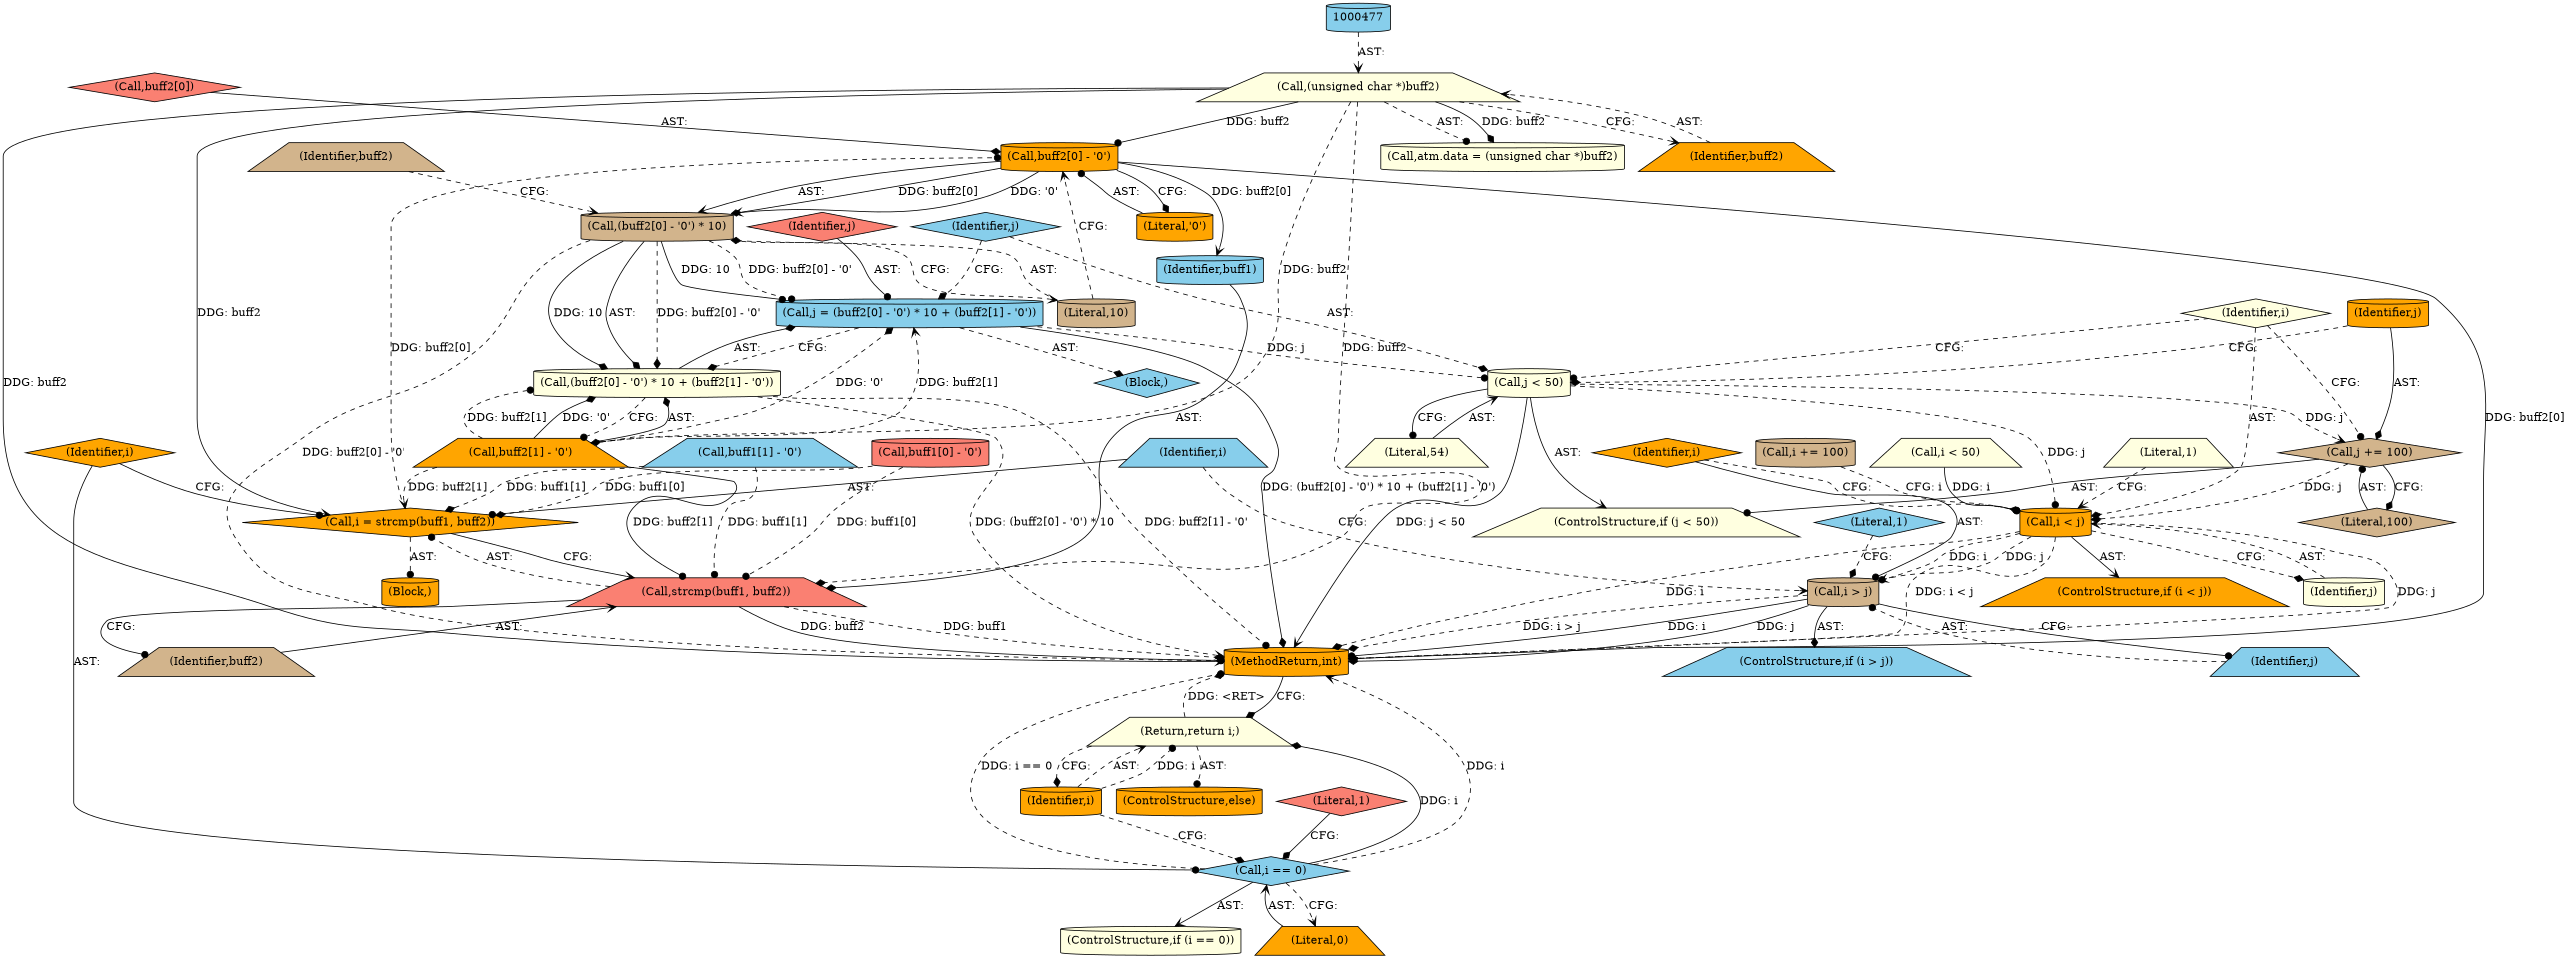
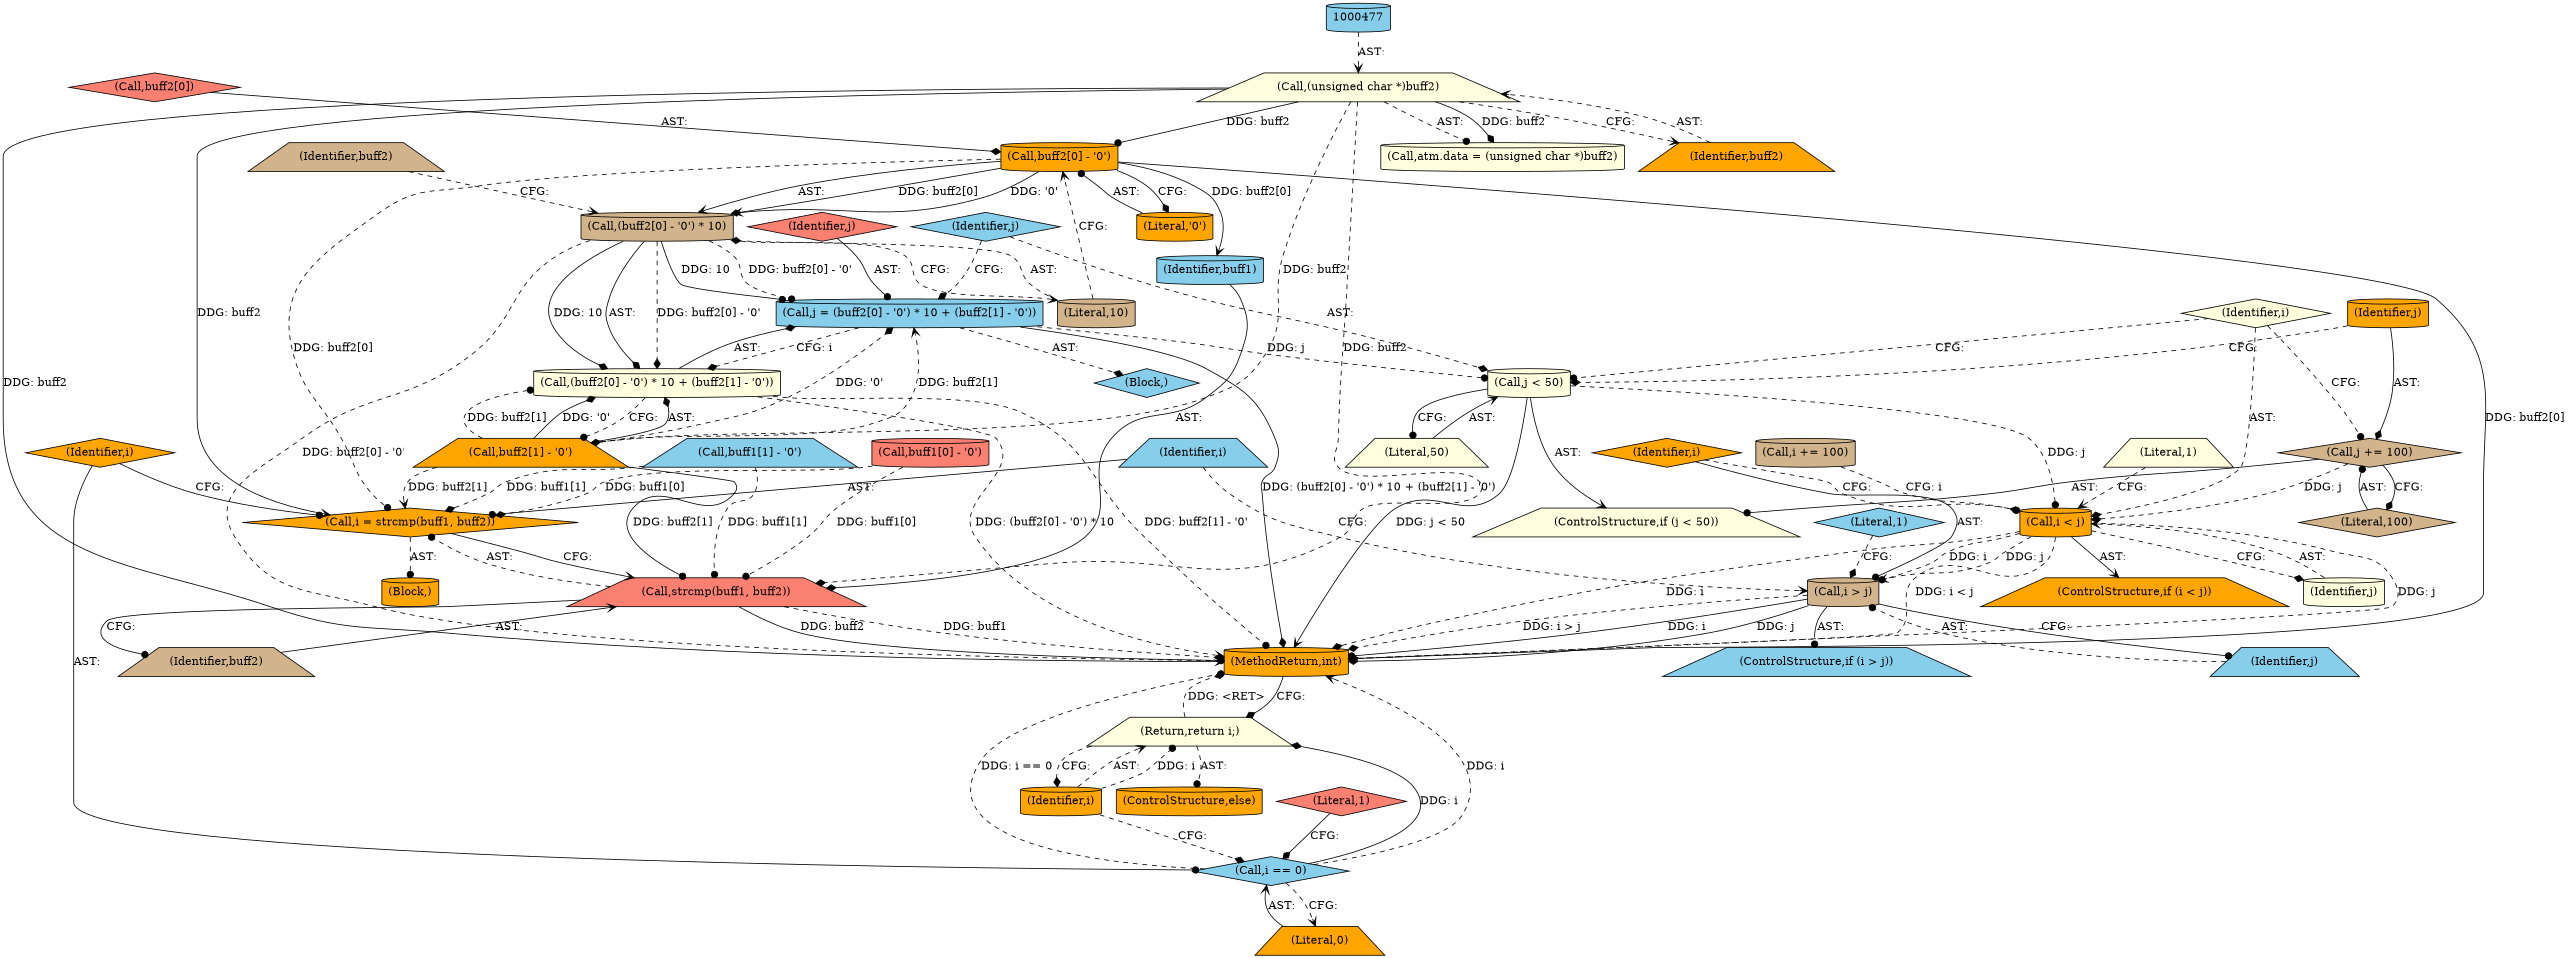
(545, 177) -> (508, 182)
(815, 348) -> (815, 348)
(1958, 390) -> none
(1417, 453) -> (1417, 453)
(1946, 453) -> none
(1818, 621) -> (1818, 621)
(1151, 941) -> none
